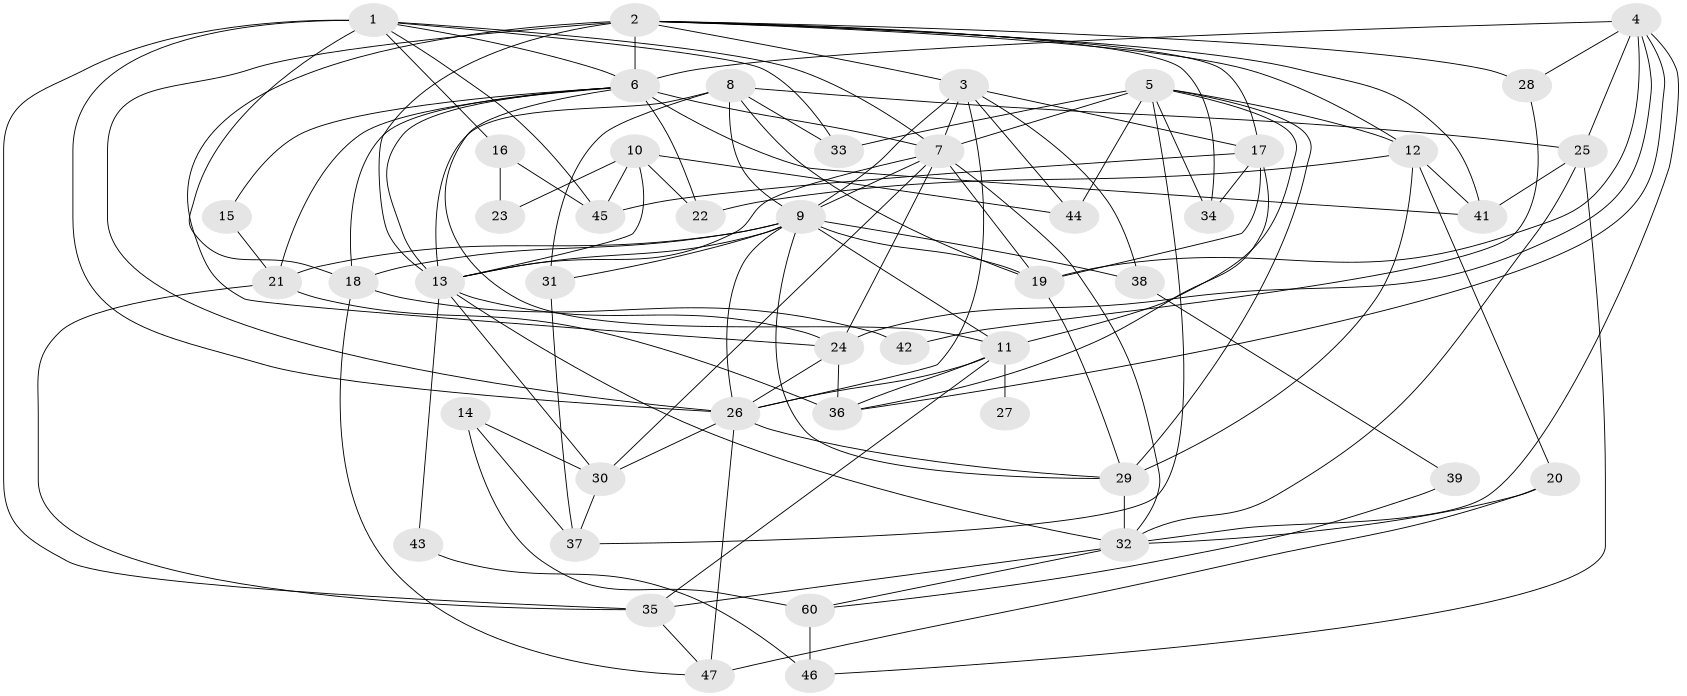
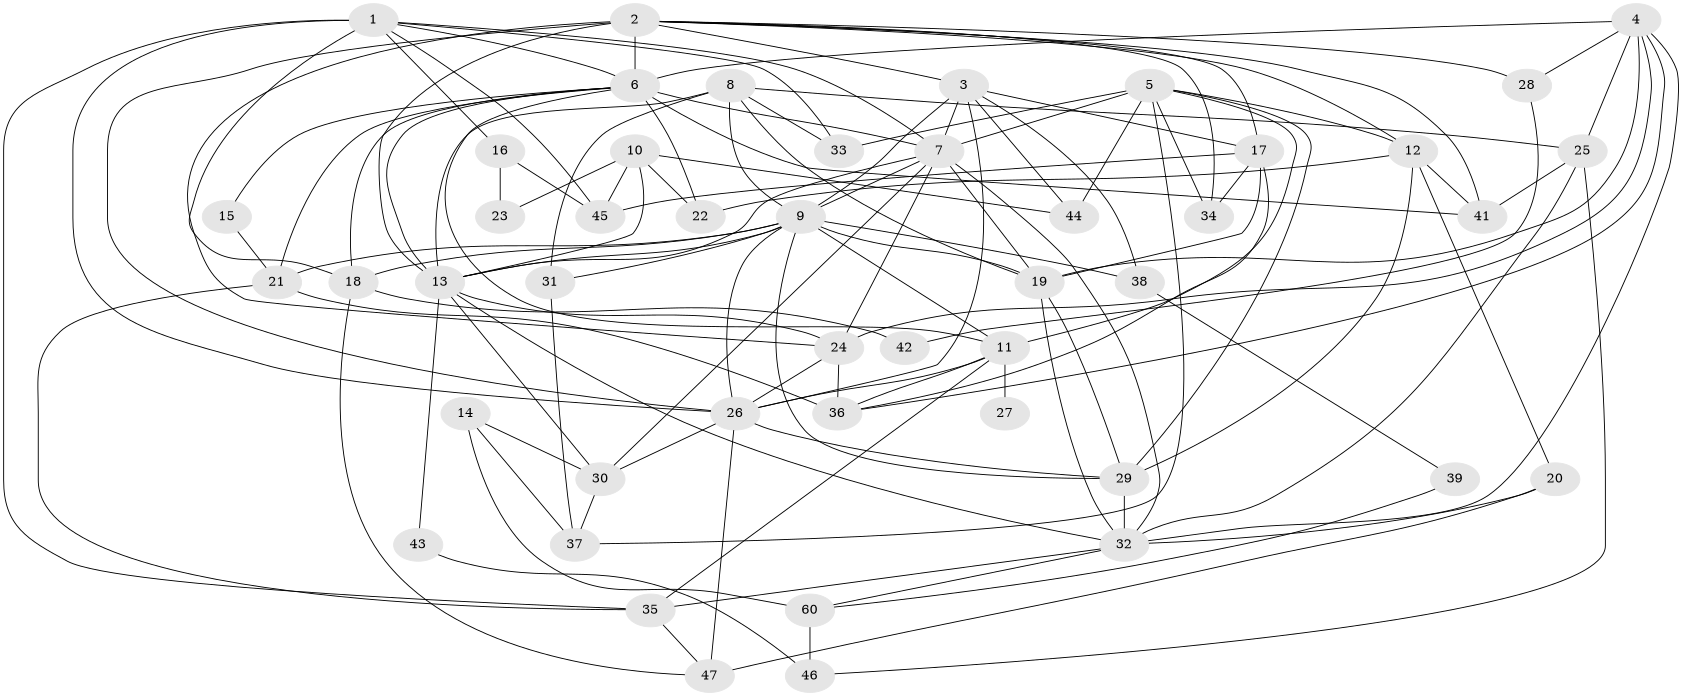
none -> (1065, 419)
